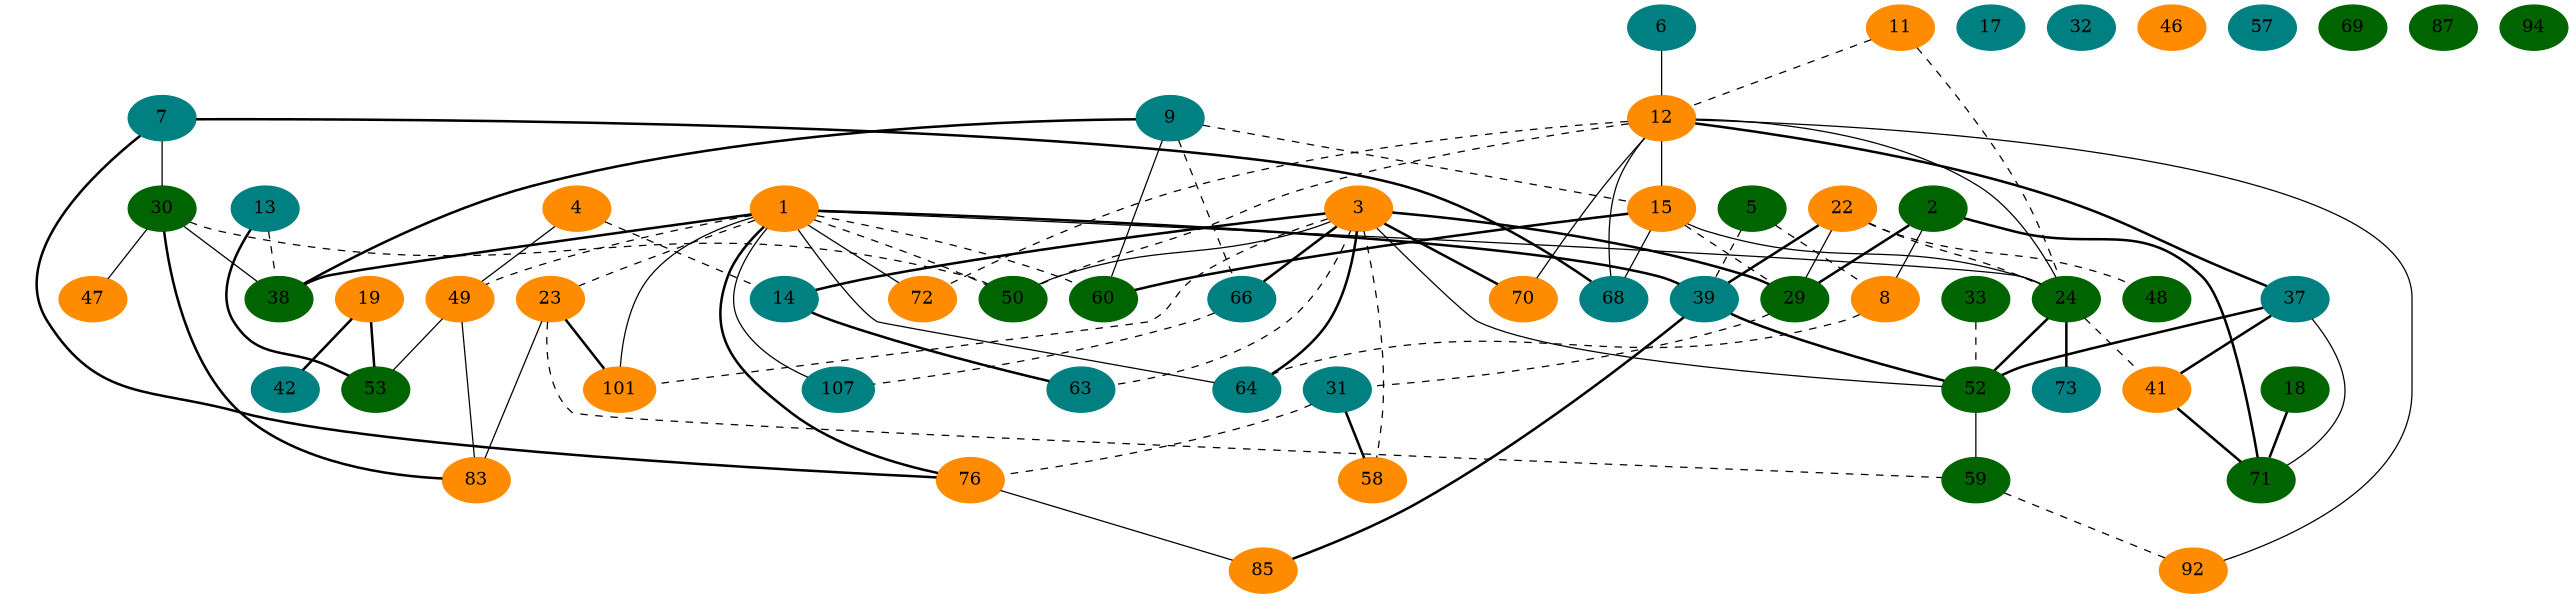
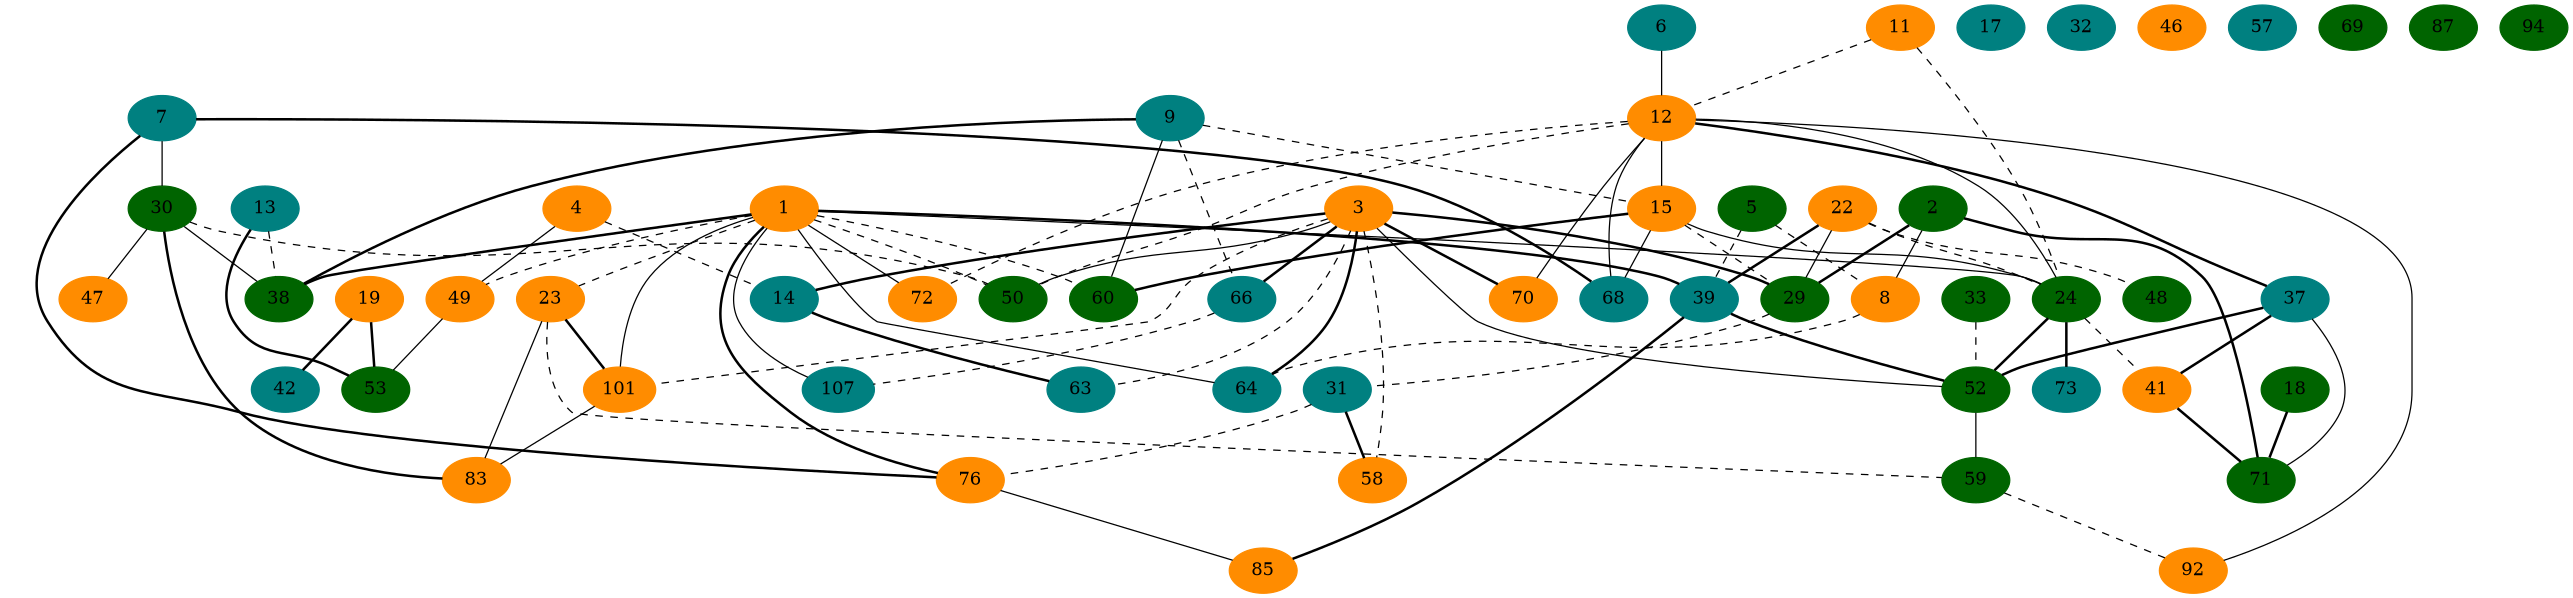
(468, 390) -> (548, 435)
